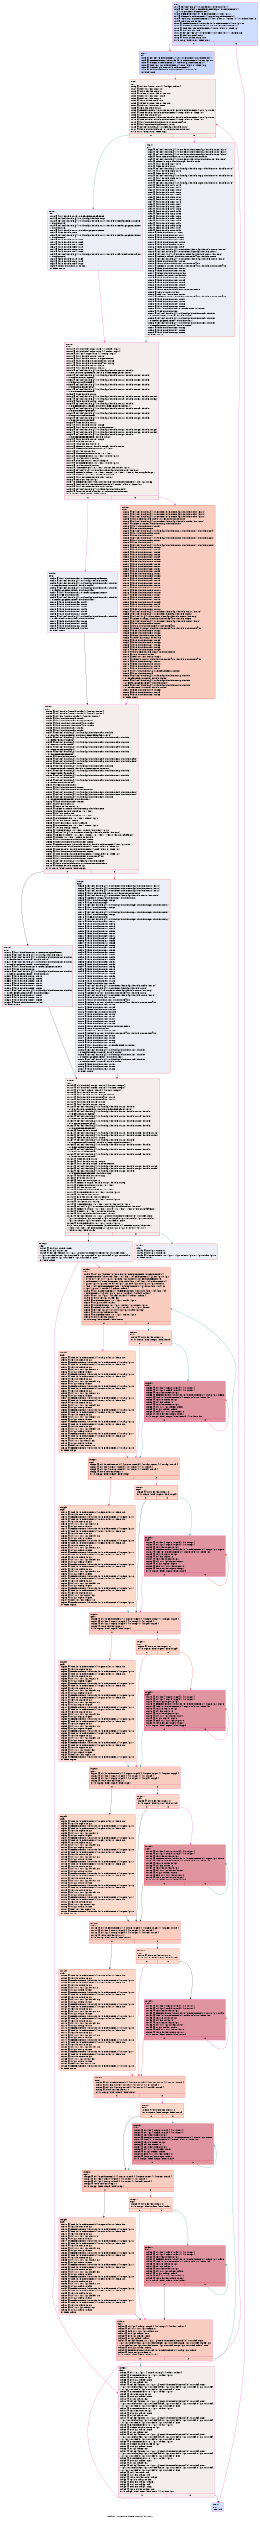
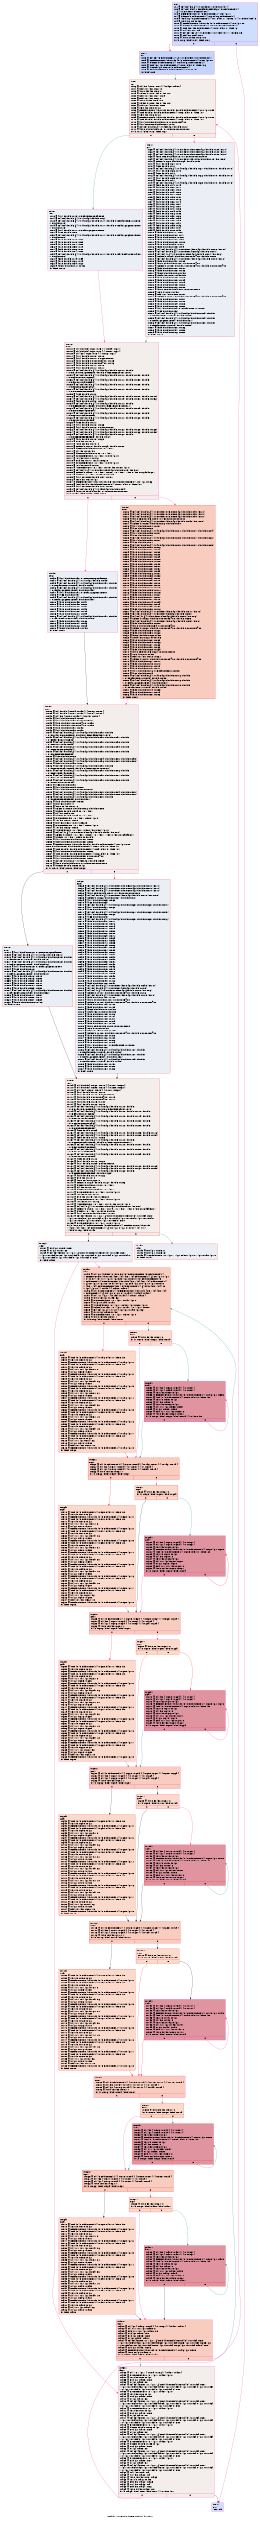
(124, 2138) -> (124, 2138)
